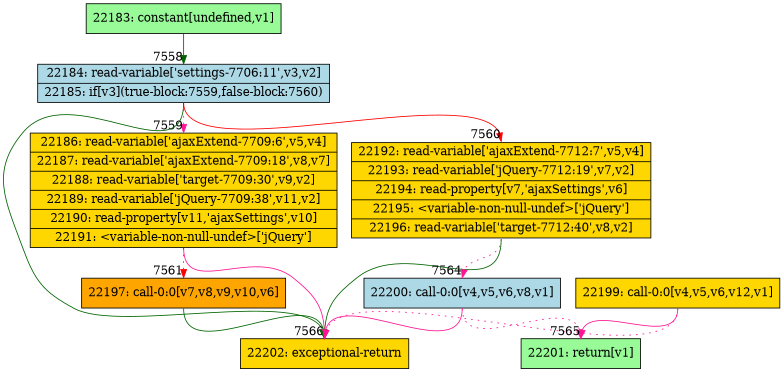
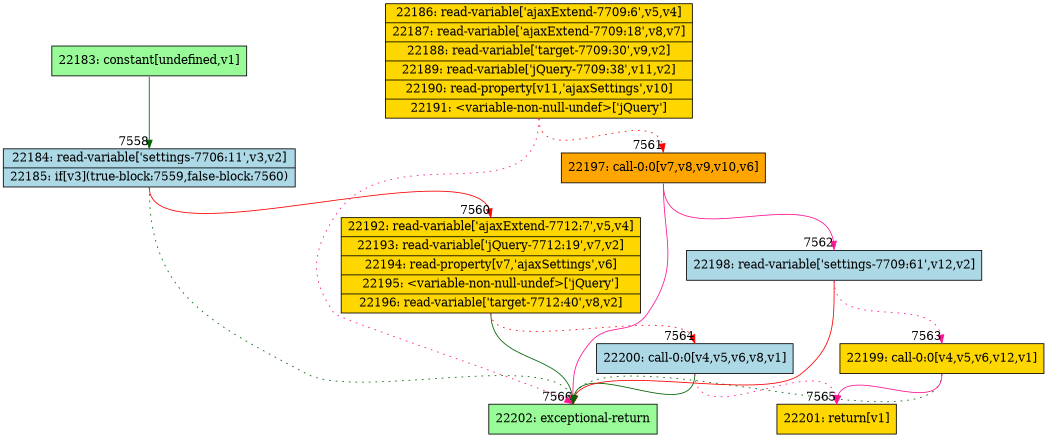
(184, 114) -> none
(486, 257) -> (589, 329)
(28, 261) -> (311, 375)
none -> (834, 265)
(264, 267) -> (317, 264)
(496, 323) -> (780, 392)
(250, 324) -> (650, 309)
(397, 324) -> (638, 390)
(325, 354) -> (573, 419)
(581, 354) -> (837, 419)
